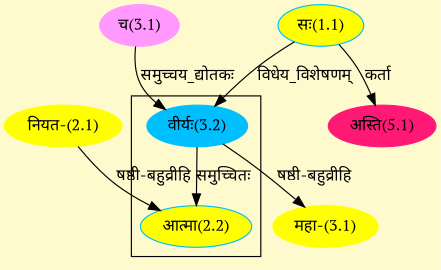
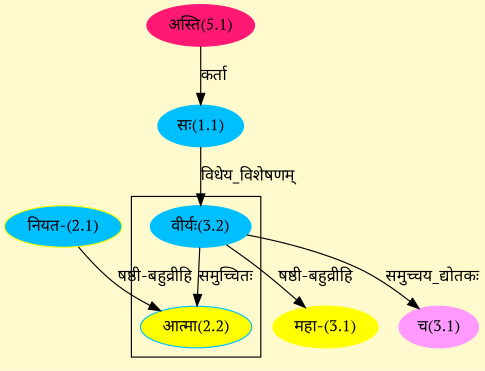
(321, 25) -> (201, 126)
(357, 68) -> (201, 70)
(138, 78) -> (333, 258)
(63, 126) -> (63, 226)
